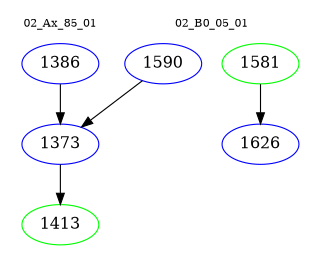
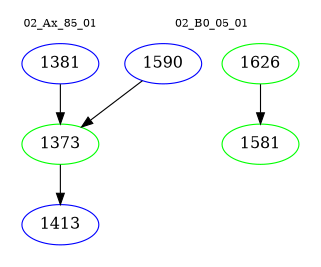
(60, 64) -> (60, 64)
(261, 98) -> (261, 98)
(60, 144) -> (60, 144)
(261, 144) -> (261, 64)
(60, 225) -> (60, 225)
